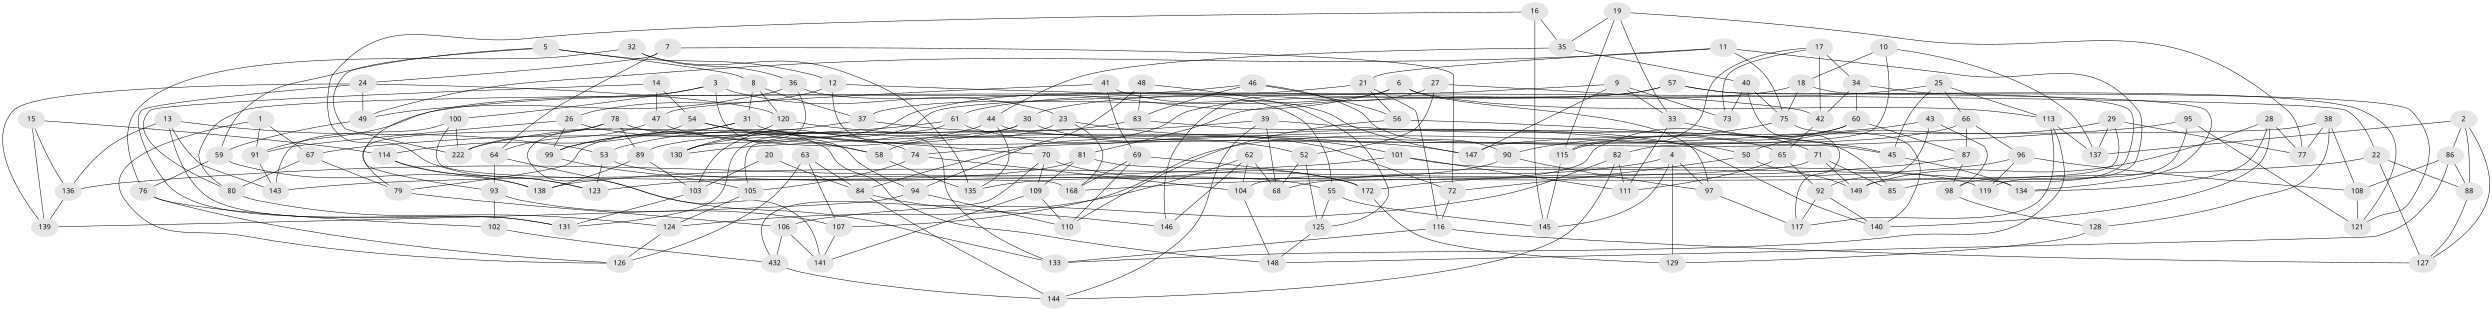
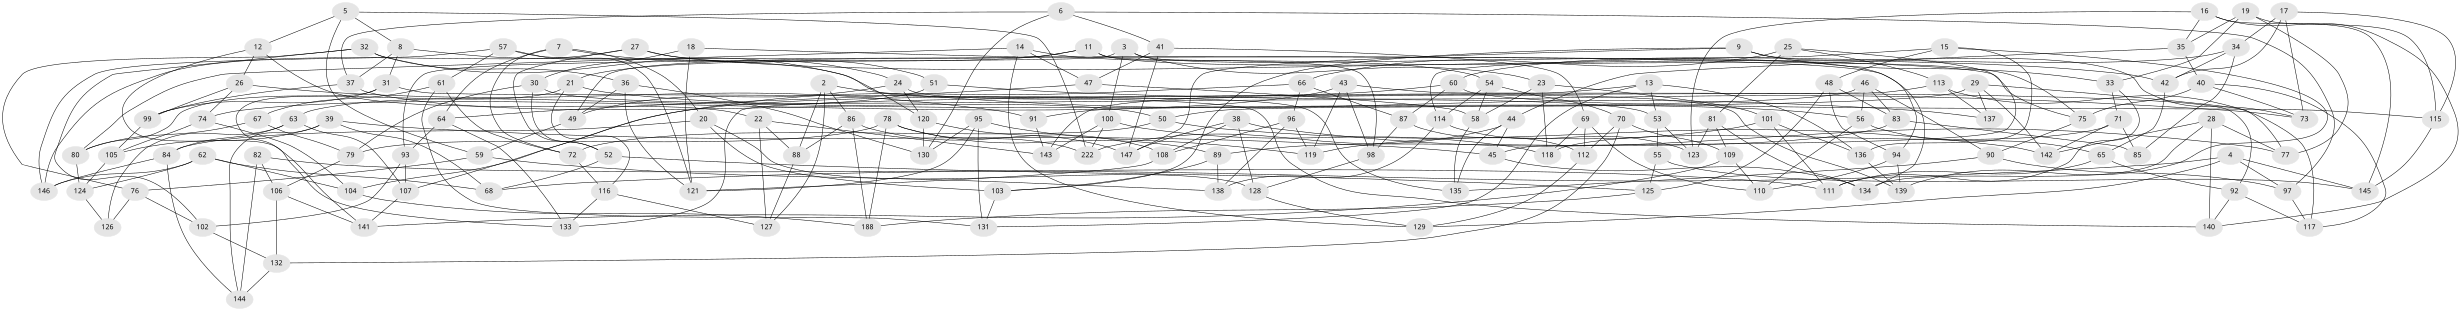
(1884, 48) -> none
none -> (1885, 62)
none -> (653, 71)
none -> (99, 83)
none -> (934, 84)
(1090, 94) -> (642, 146)
(1738, 108) -> (1112, 27)
(1182, 114) -> (175, 64)
none -> (1327, 119)
(261, 120) -> none
(1911, 147) -> (2456, 118)
none -> (974, 178)
(1072, 192) -> (1548, 156)
(1368, 192) -> (1584, 156)
(1856, 192) -> (2047, 156)
(195, 201) -> (978, 167)
none -> (1157, 206)
(775, 264) -> (277, 264)
(1273, 264) -> (868, 228)
